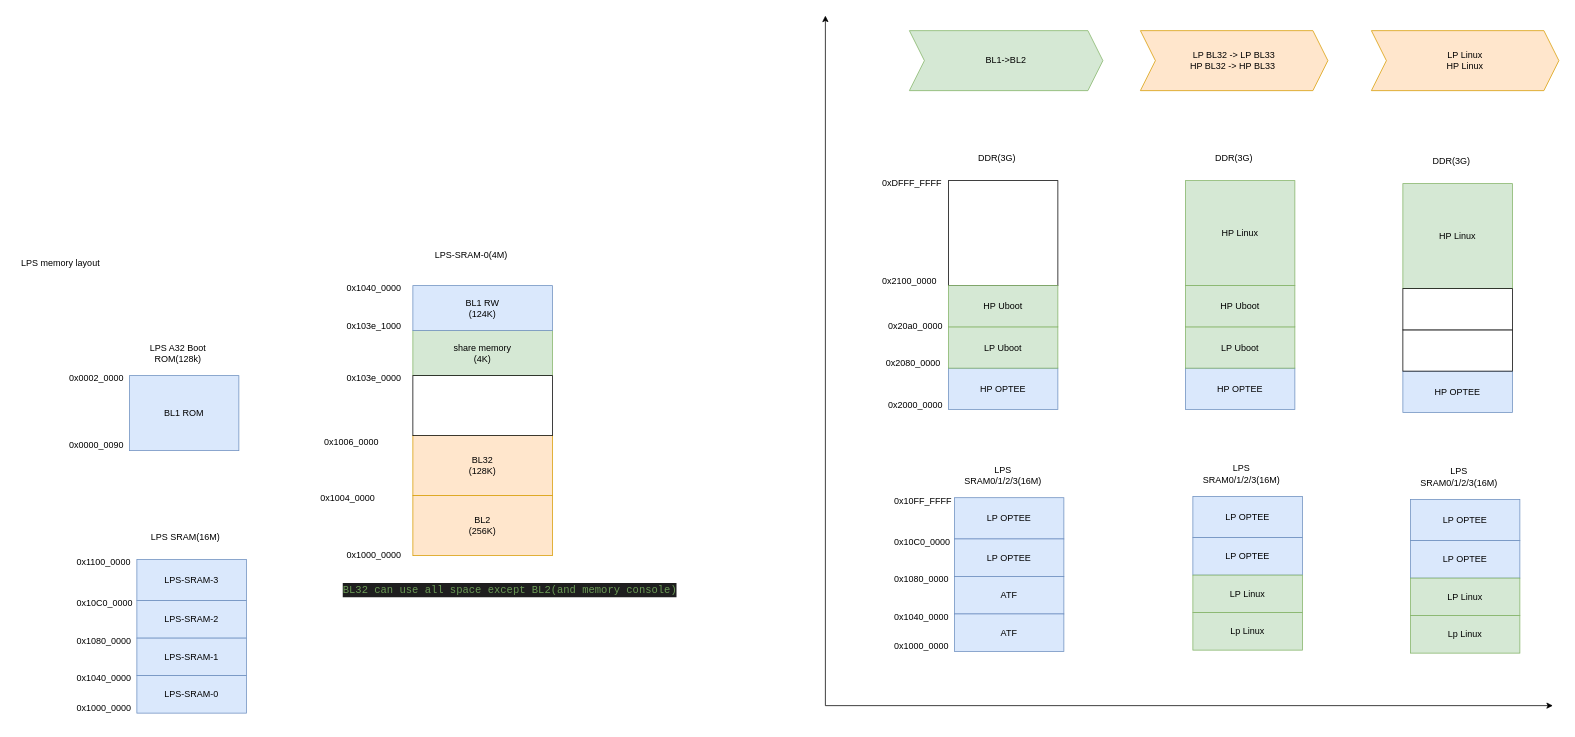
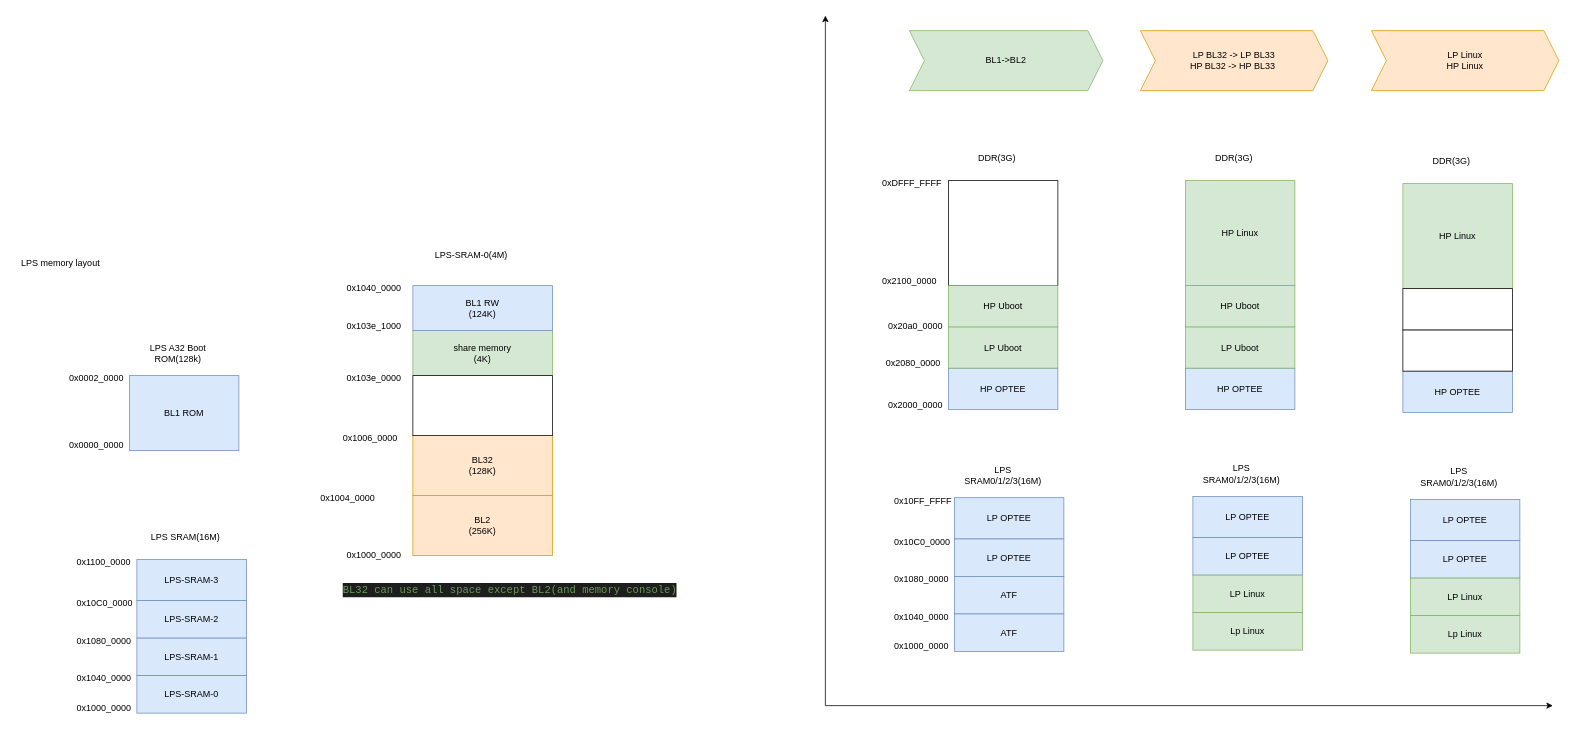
(357, 443) -> (375, 439)
(97, 445) -> (97, 445)
